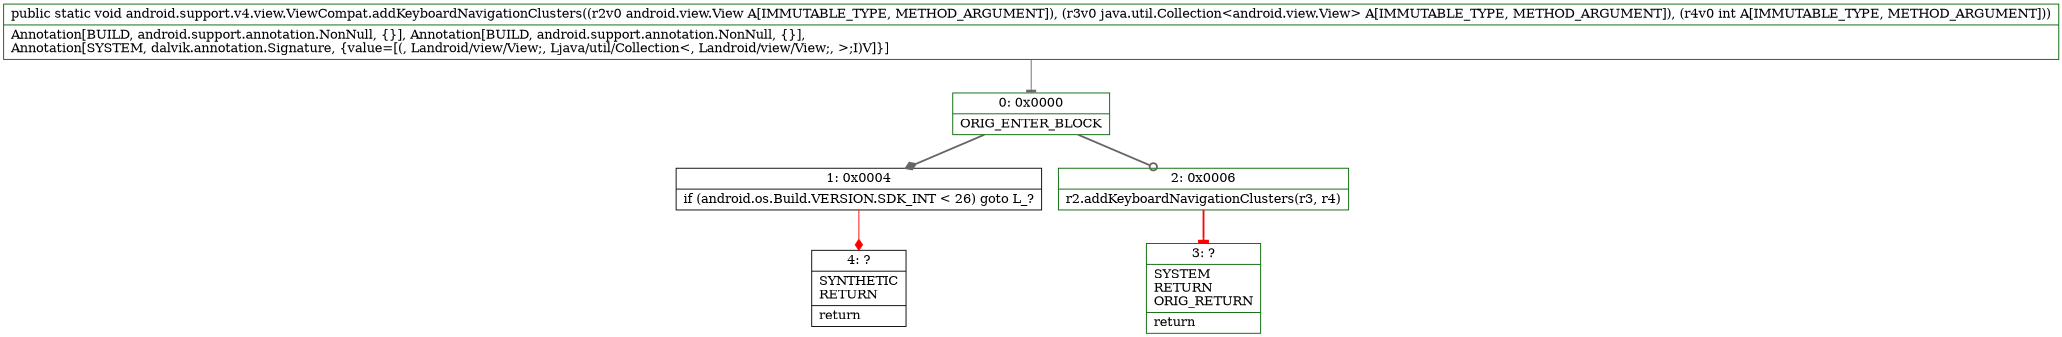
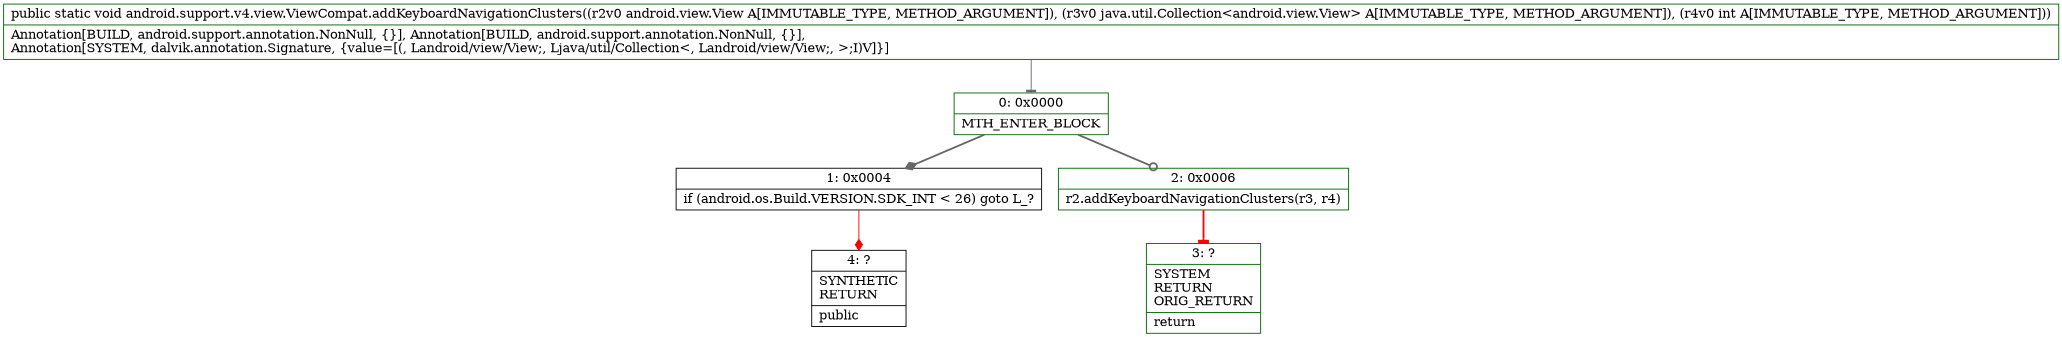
(1031, 124) -> (1031, 124)
(840, 316) -> (839, 316)
